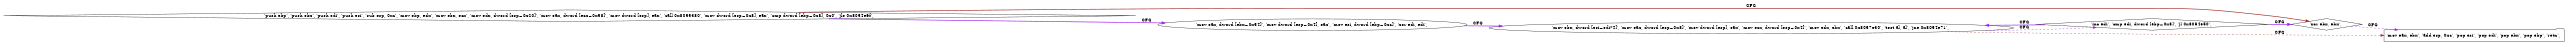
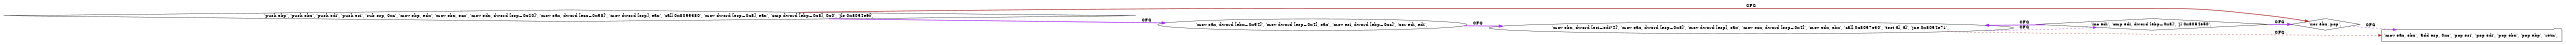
(2327, 24) -> (2325, 24)
